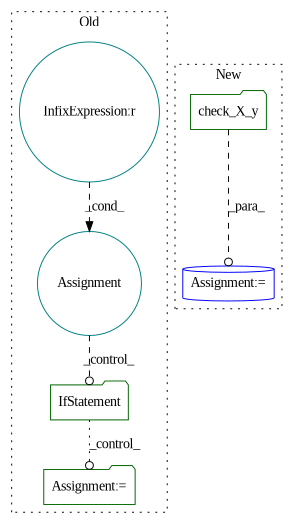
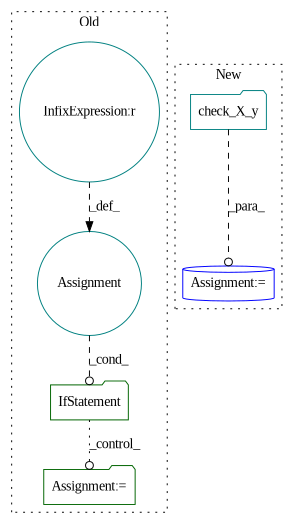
(228, 112) -> (228, 112)
(105, 207) -> (105, 207)
(109, 360) -> (109, 360)
